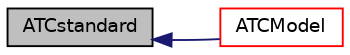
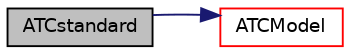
(196, 40) -> (177, 15)
